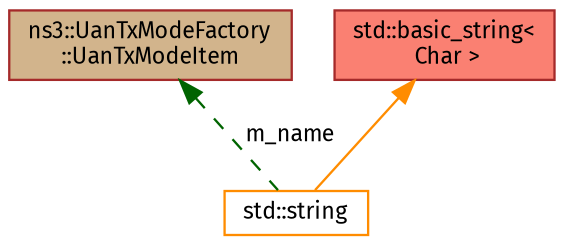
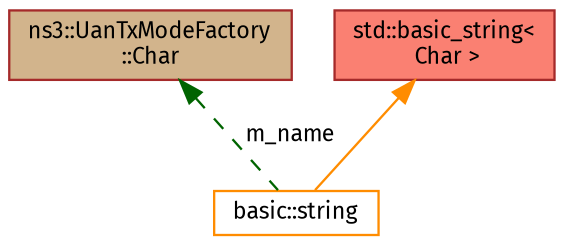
(150, 45) -> (150, 45)
(296, 213) -> (296, 213)
